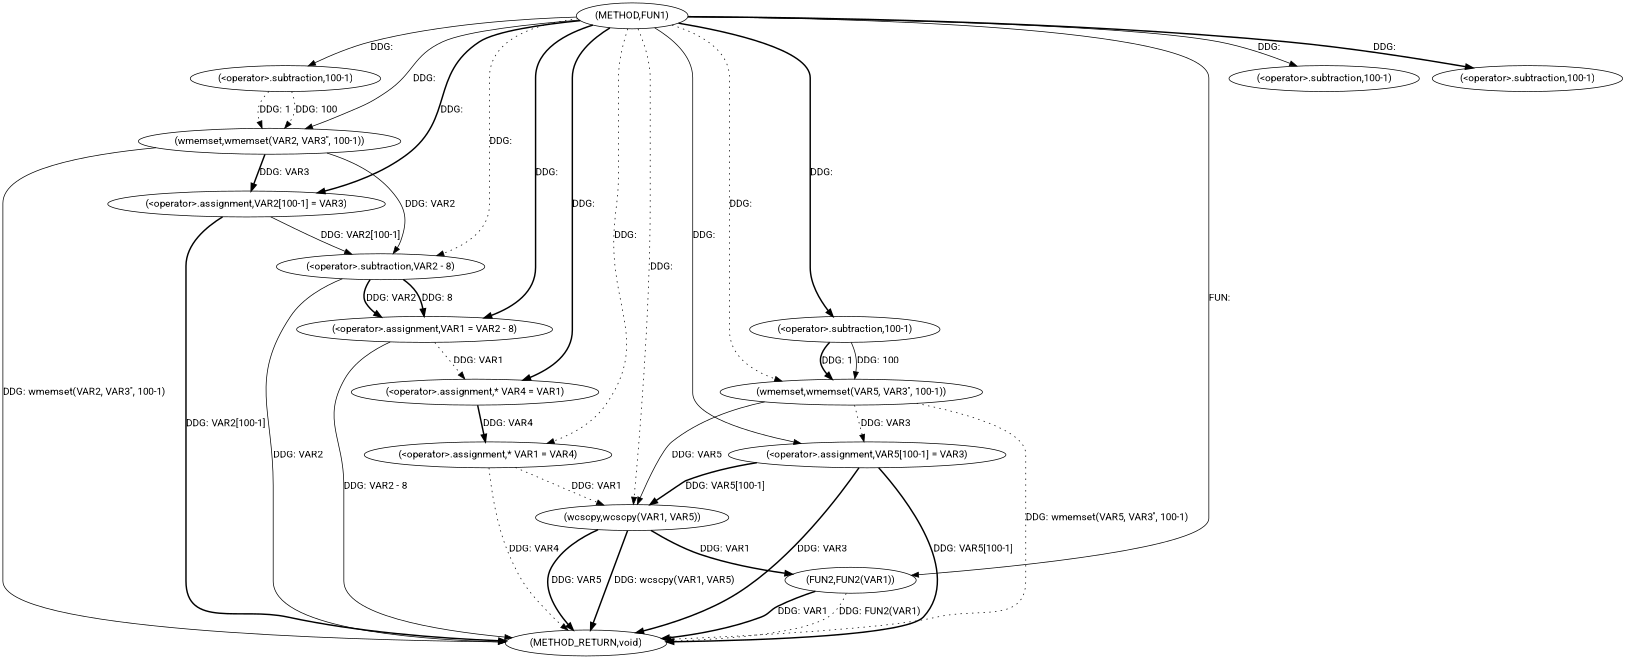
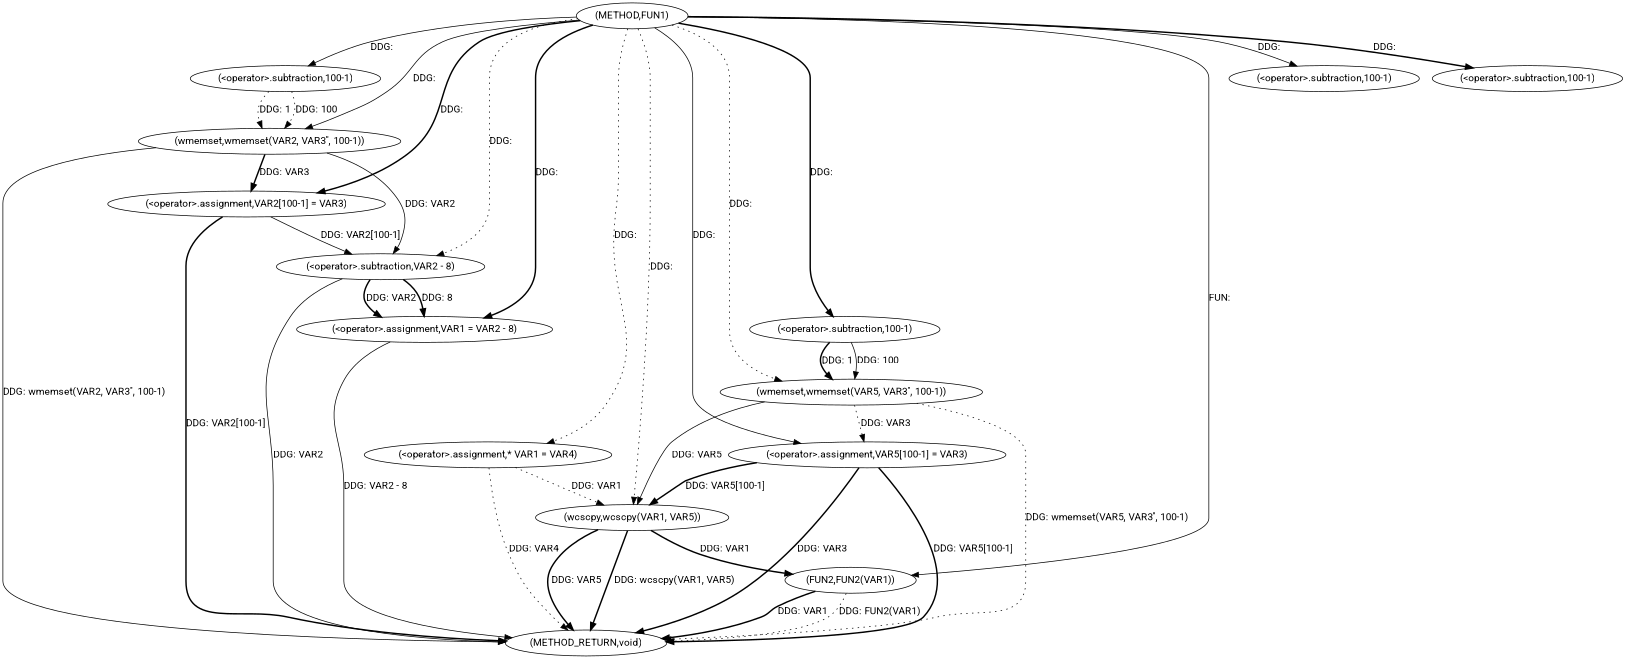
(475, 392) -> none
